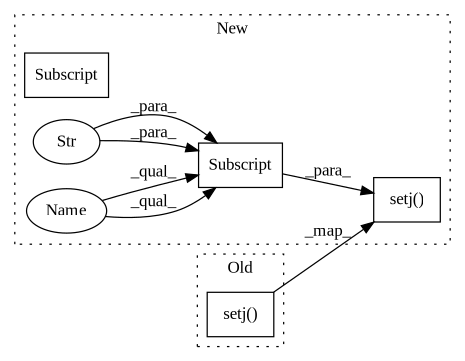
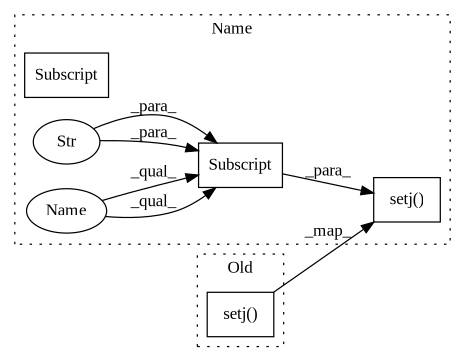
(232, 29) -> (232, 29)
